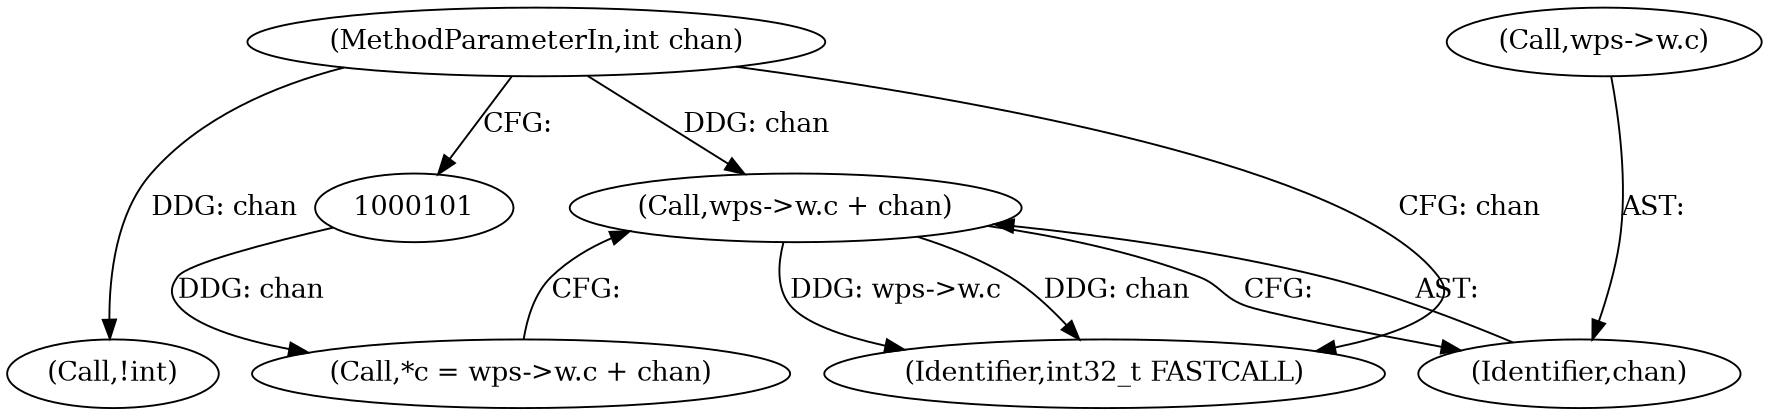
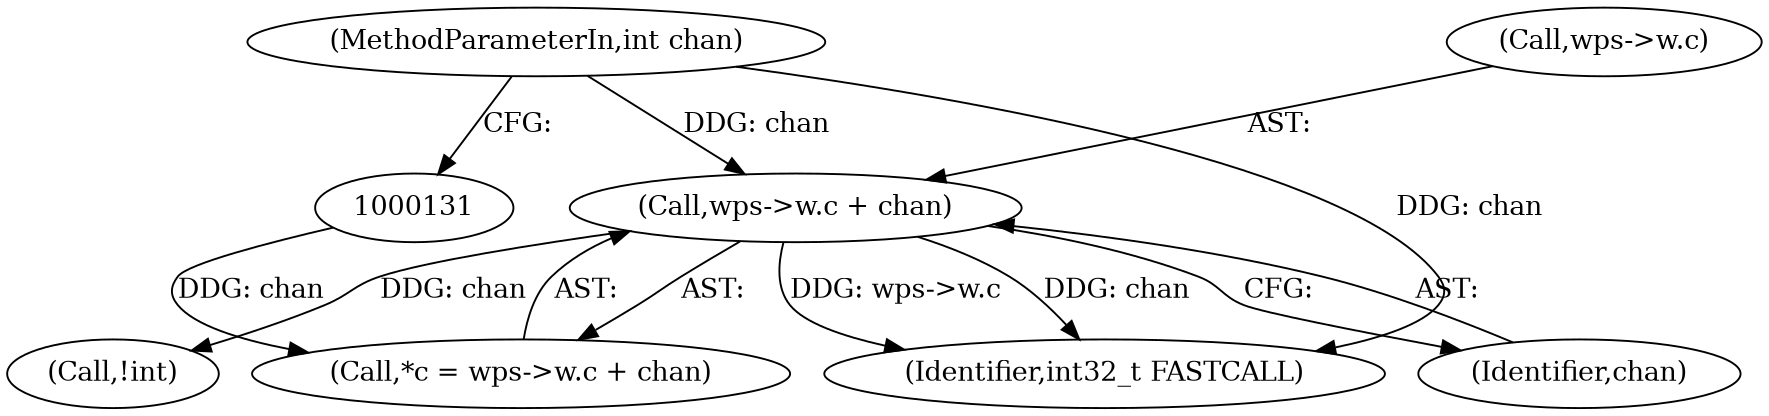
(175, 150) -> (413, 268)
(1623, 200) -> (1219, 121)
(414, 208) -> (414, 208)
(1470, 208) -> (1470, 208)
none -> (668, 285)
(591, 291) -> (591, 291)
